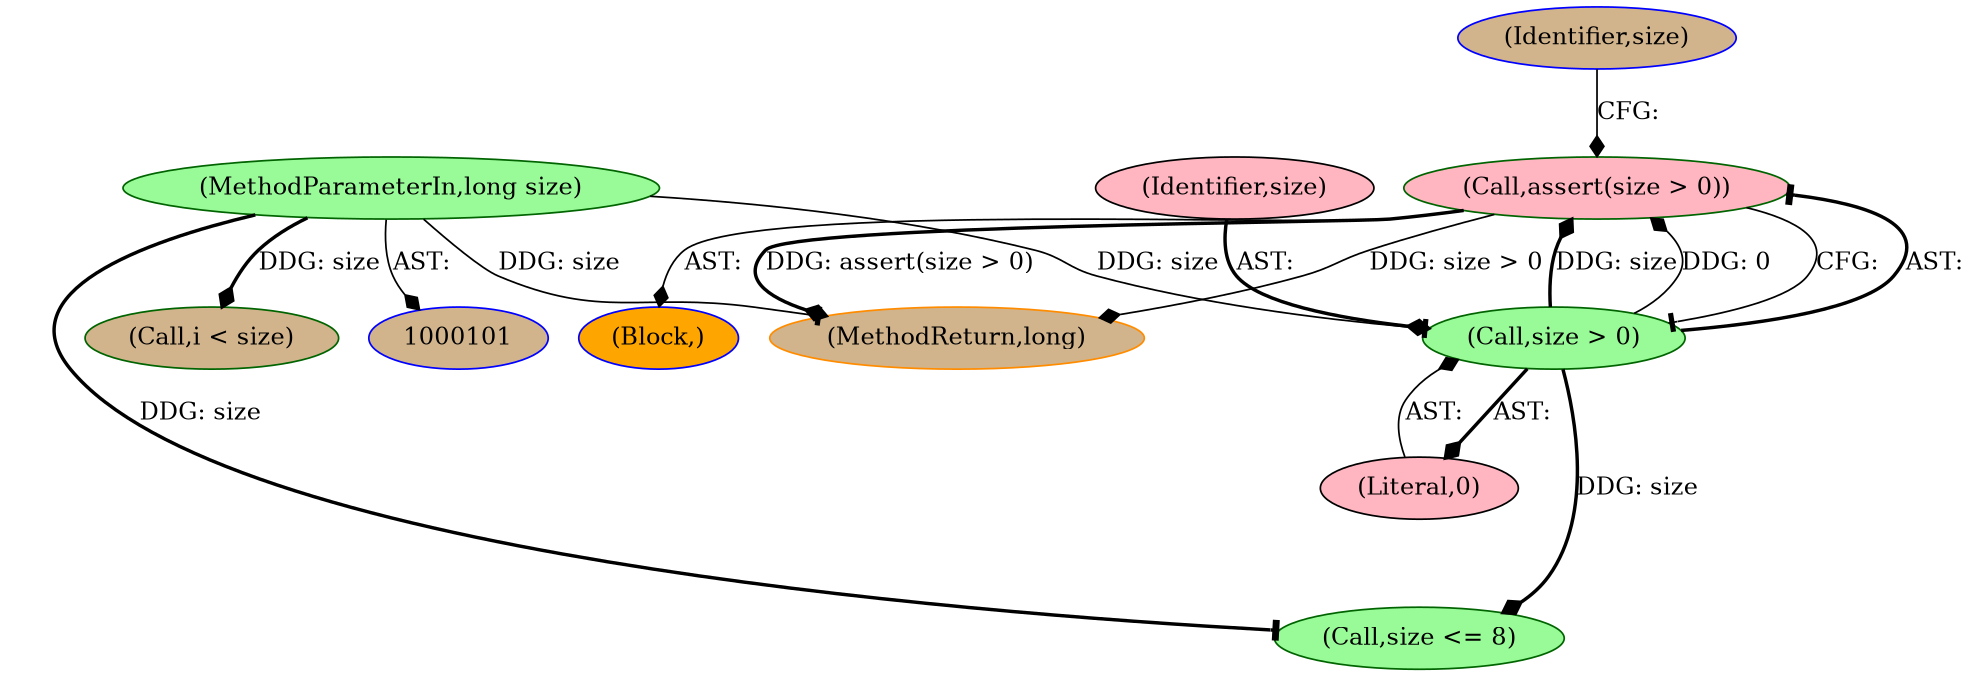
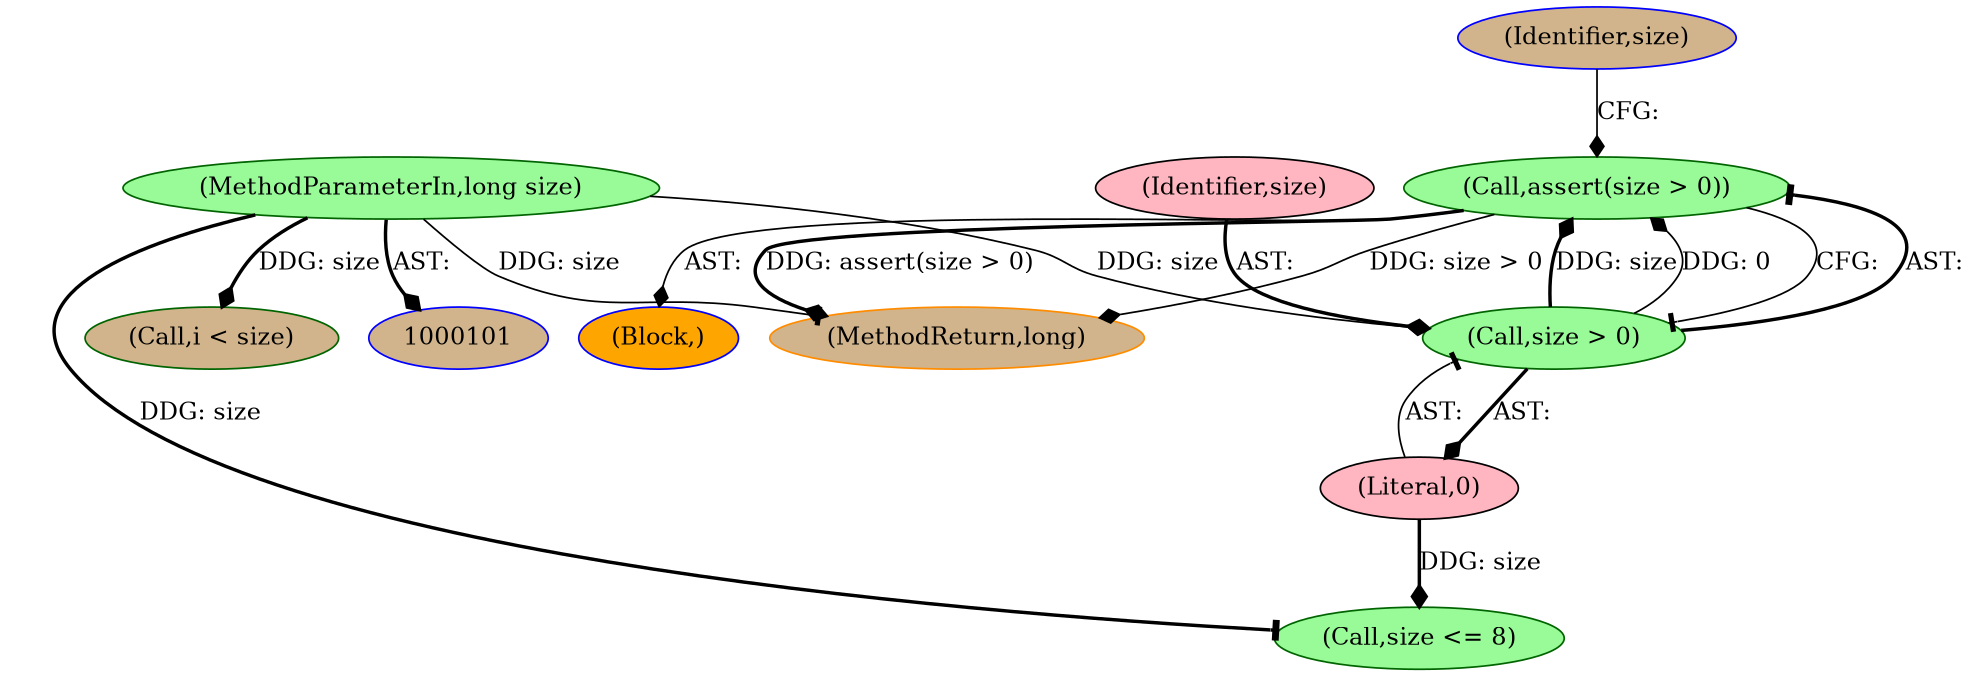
(1597, 188) -> (1597, 188)
(1032, 249) -> (1032, 249)
(388, 259) -> (388, 259)
(1405, 400) -> (1405, 400)
(1576, 494) -> (1419, 553)
